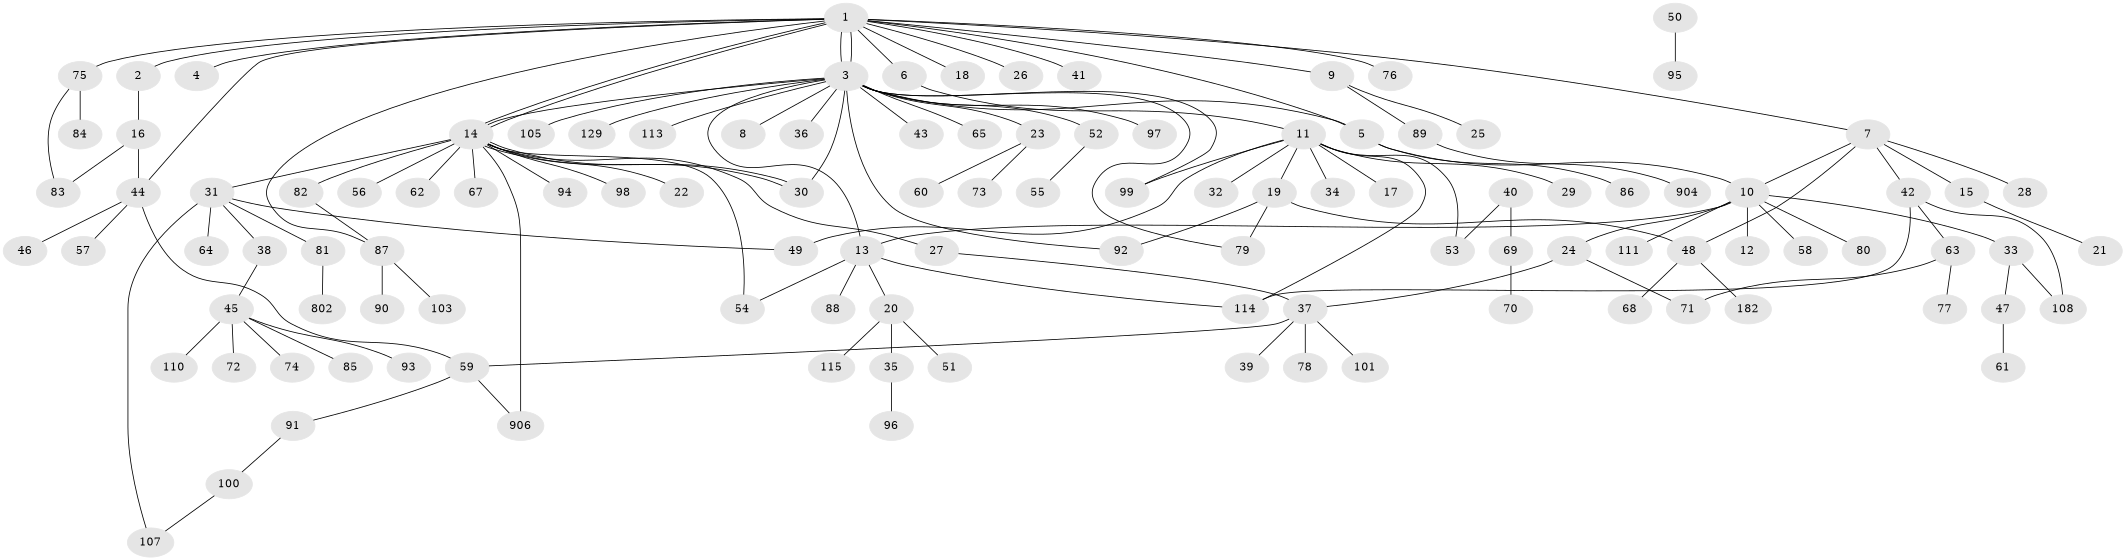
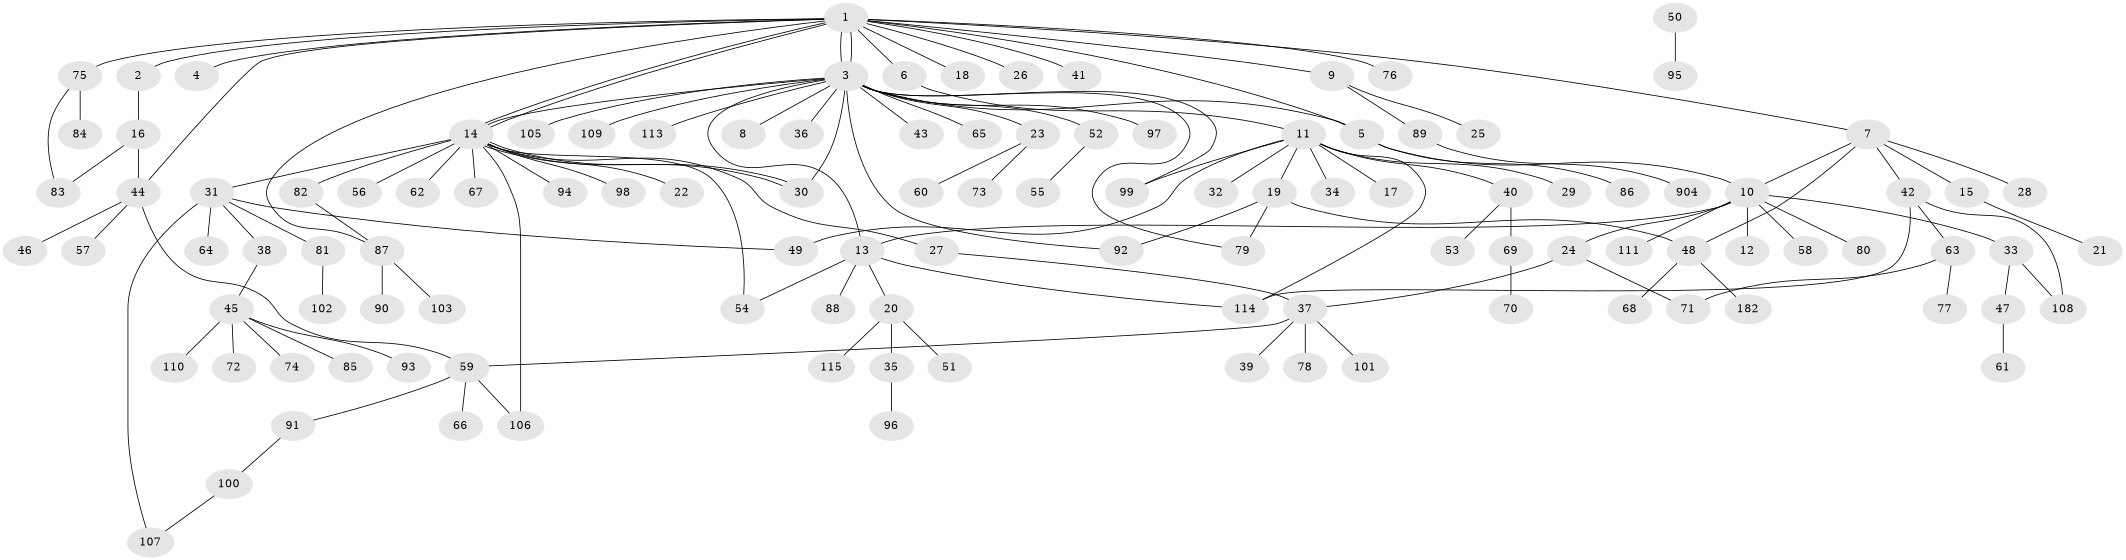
(592, 134) -> (592, 134)
(1438, 169) -> (1442, 169)
(322, 309) -> (322, 309)
none -> (461, 426)
(521, 426) -> (521, 426)
